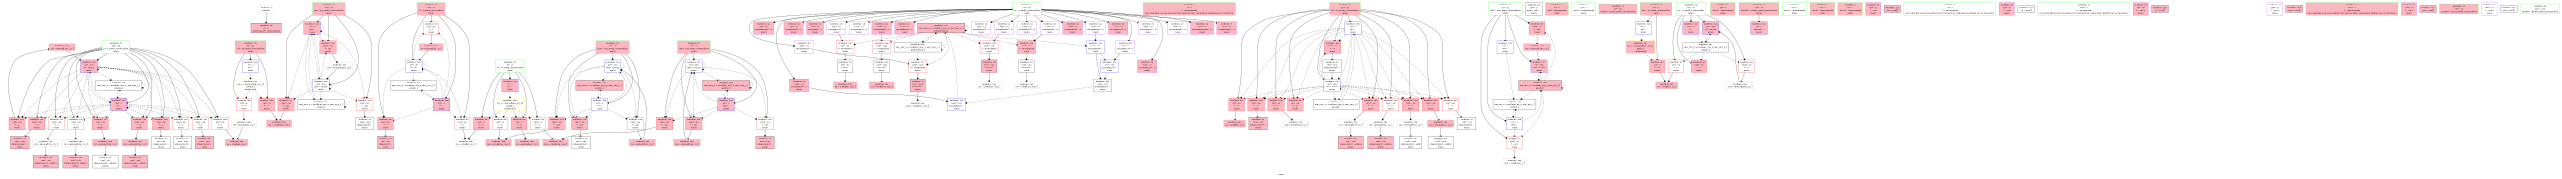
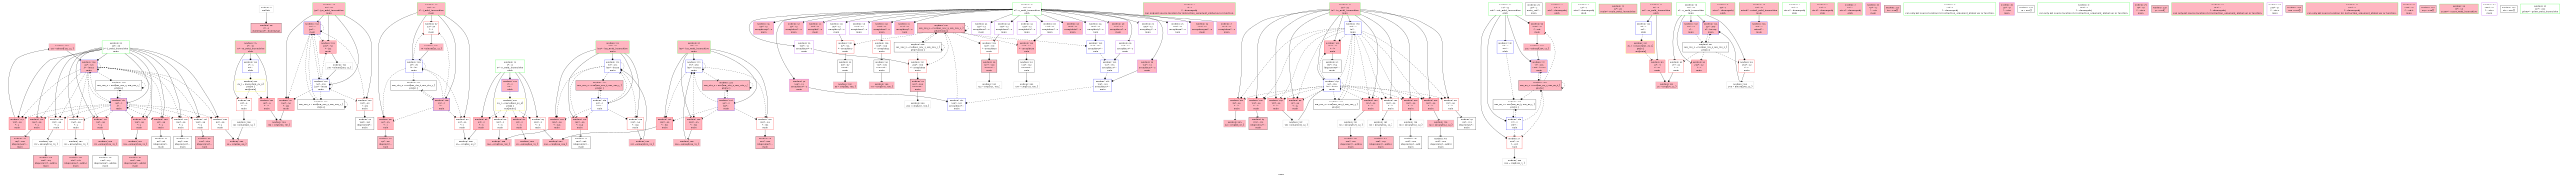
none -> (2218, 9)
(1129, 15) -> (1130, 15)
(905, 37) -> none
(1098, 66) -> (1125, 76)
(1332, 75) -> (1308, 103)
